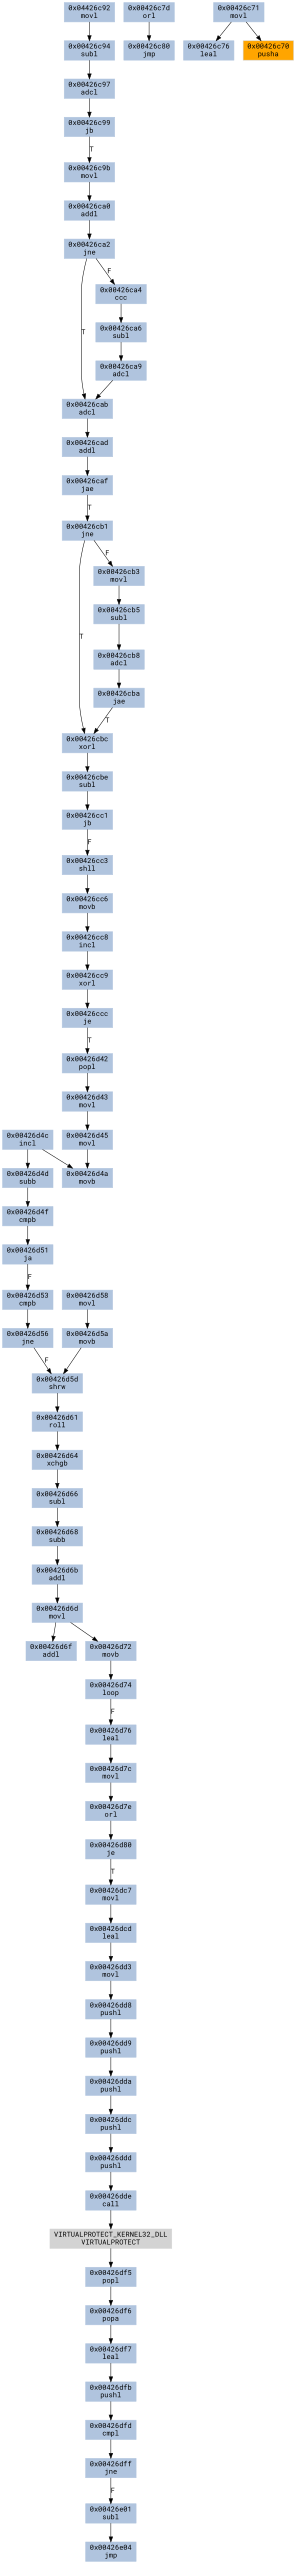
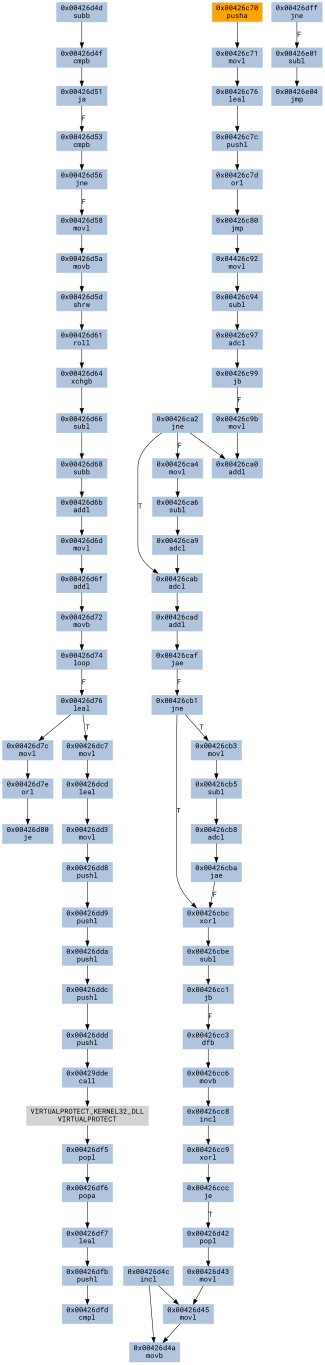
(252, 29) -> (237, 32)
none -> (237, 141)
(92, 150) -> (240, 400)
(89, 227) -> (205, 444)
none -> (237, 241)
(121, 294) -> (178, 468)
(90, 508) -> (179, 682)
(108, 553) -> (202, 728)
(108, 720) -> (215, 895)
(87, 865) -> (208, 1039)
(28, 1156) -> (167, 1293)
(41, 1359) -> (82, 200)
(82, 1630) -> (82, 600)
(111, 1869) -> (84, 725)
(111, 2200) -> (87, 1078)
(111, 2446) -> none
